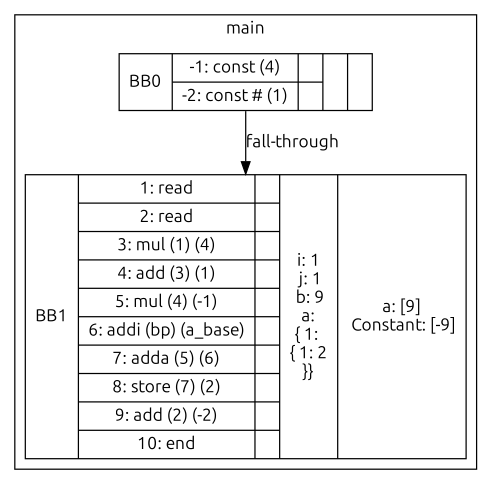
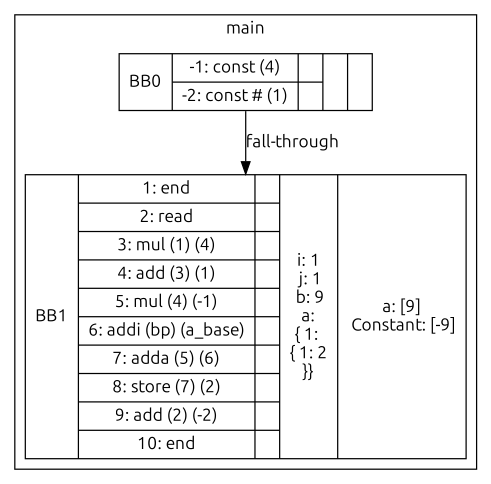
(167, 188) -> (167, 188)
